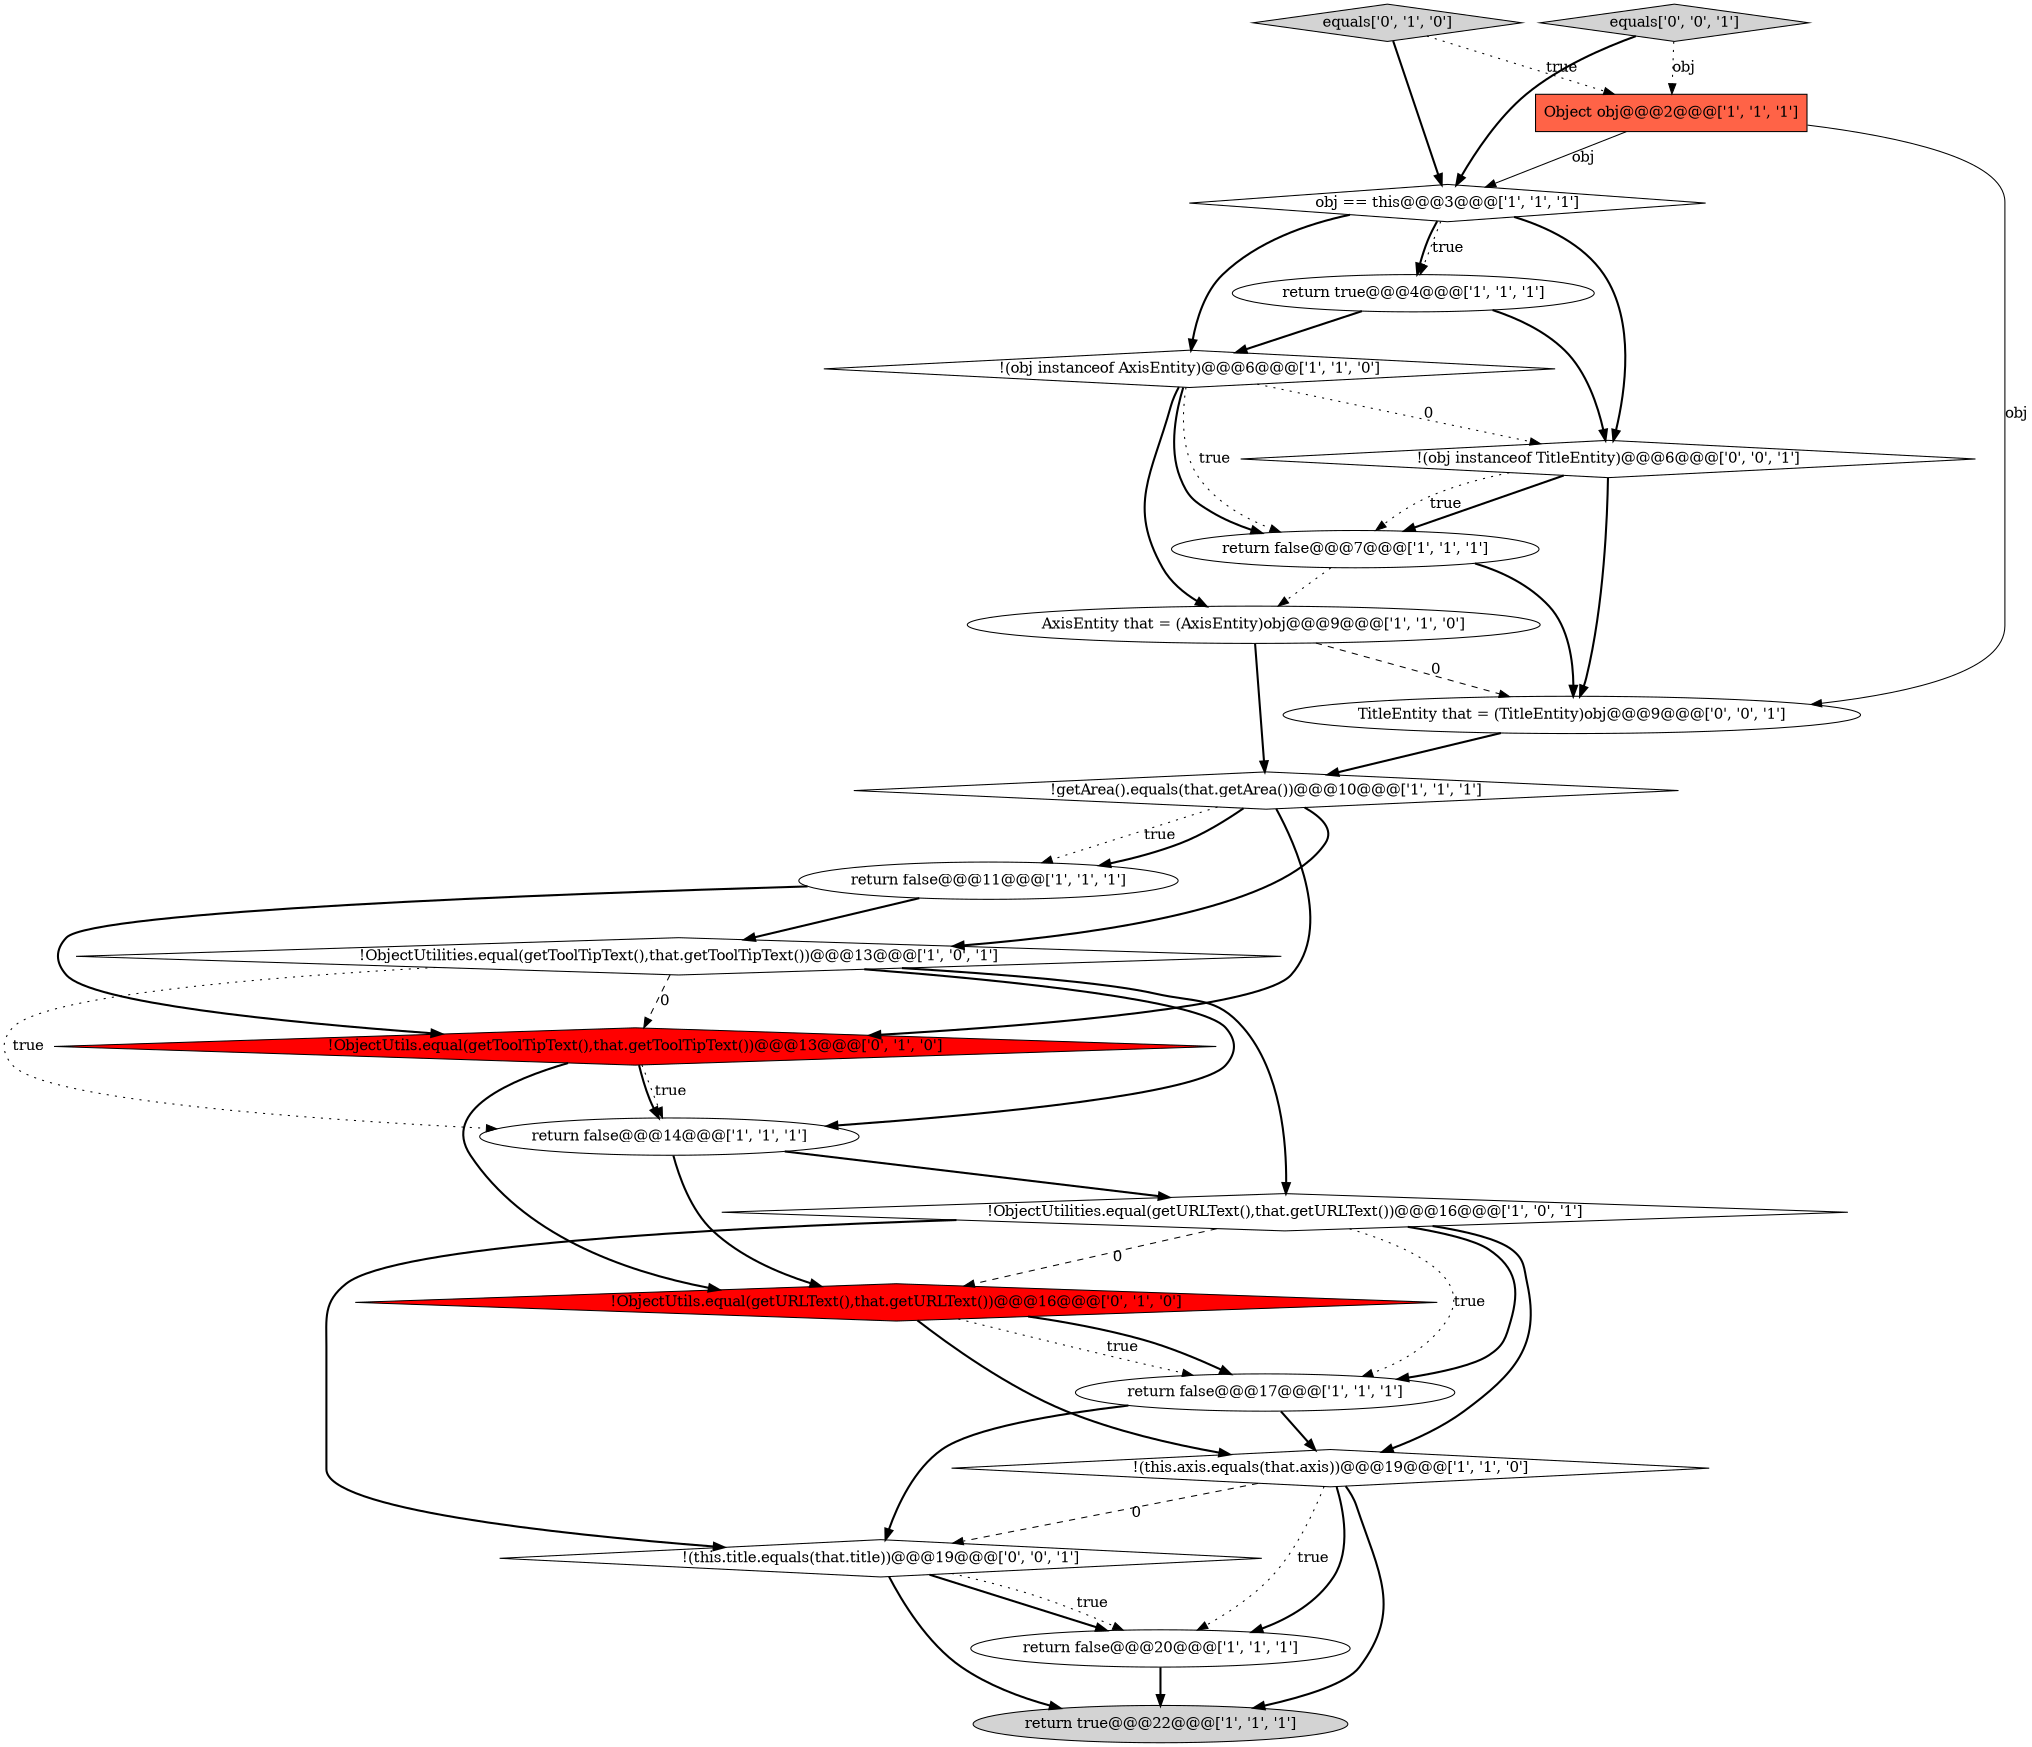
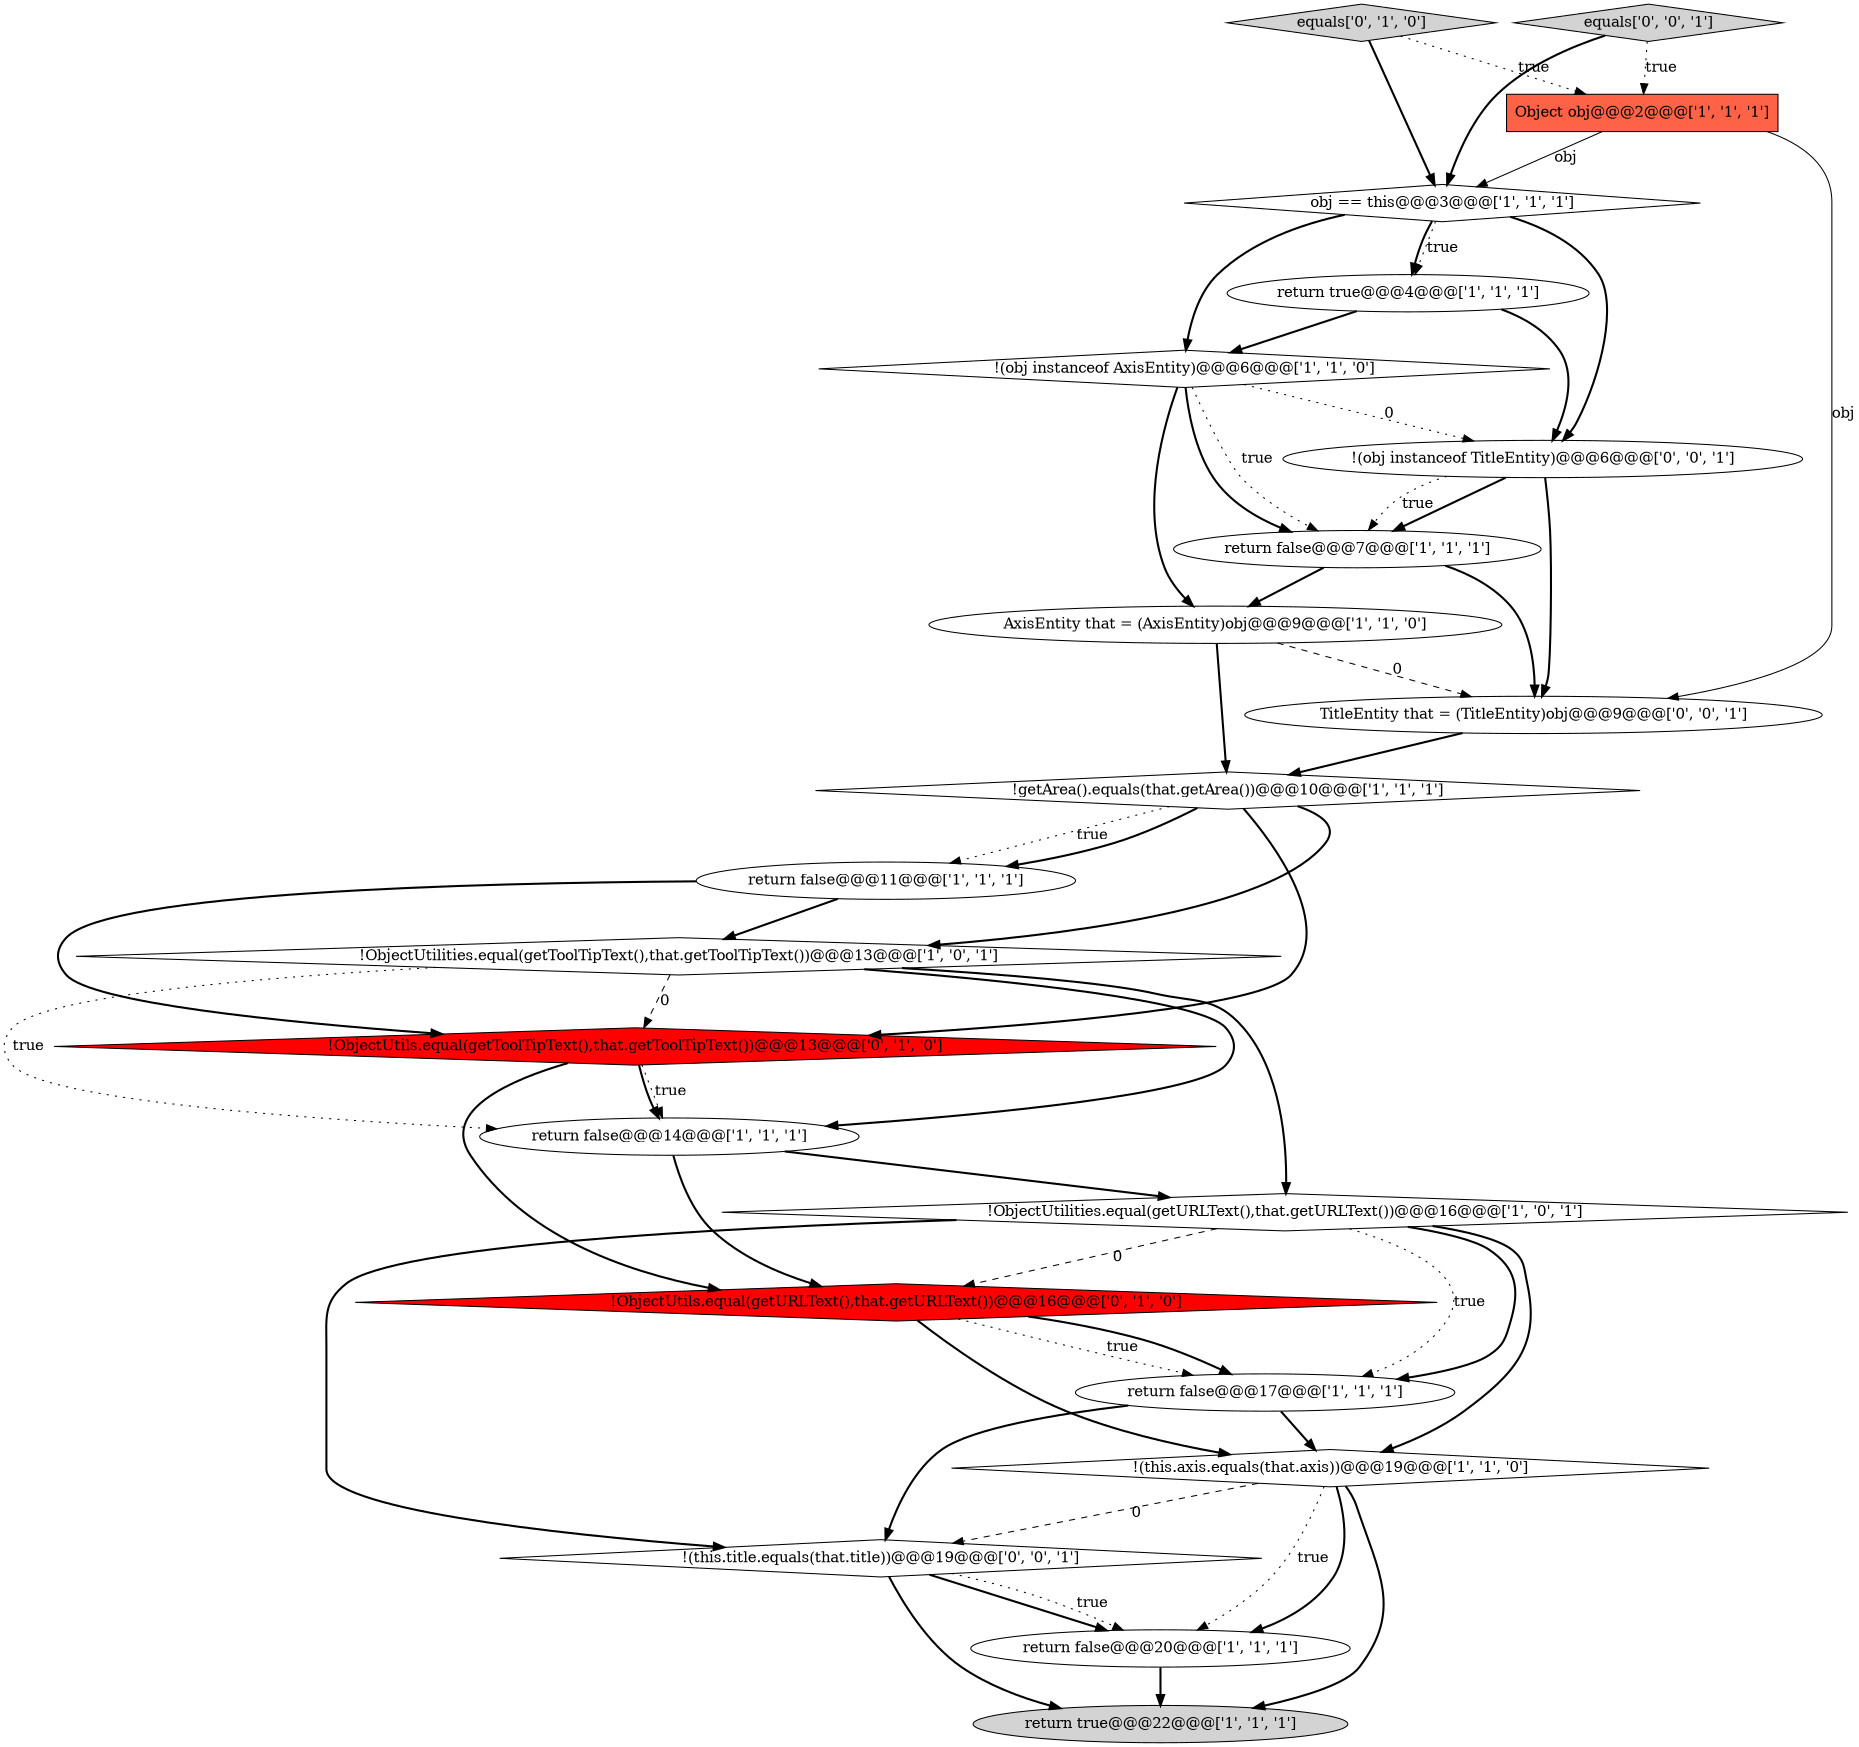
(1684, 68) -> (1661, 68)
(1608, 459) -> (1543, 459)
(1309, 584) -> (1291, 584)
